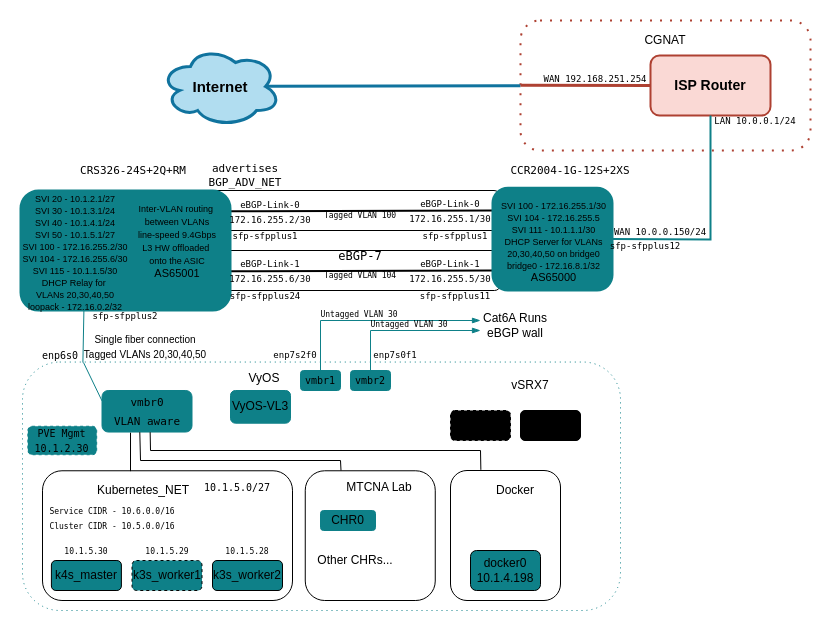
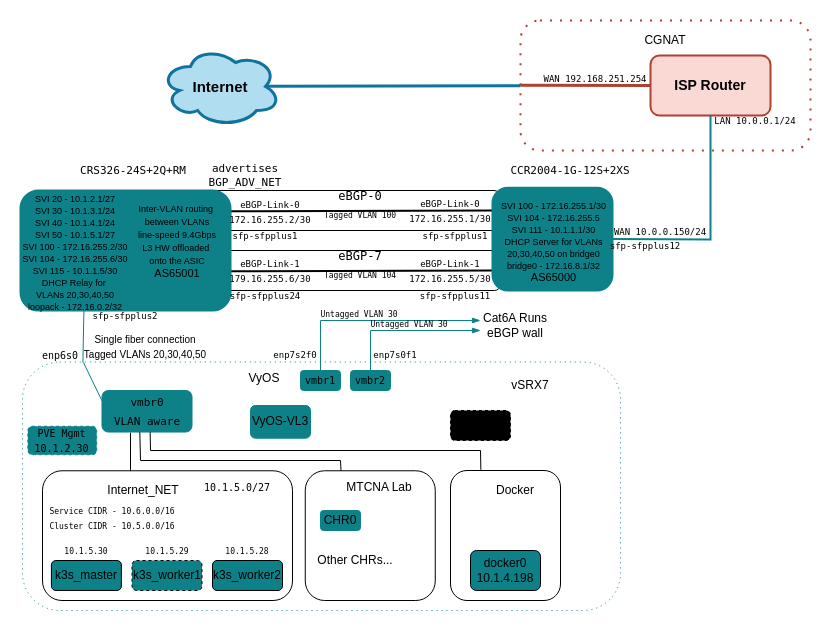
none -> (361, 197)
(271, 271) -> (271, 271)
(261, 407) -> (281, 422)
(551, 426) -> none
(144, 491) -> (144, 491)
(348, 521) -> (341, 521)
(87, 576) -> (87, 576)
